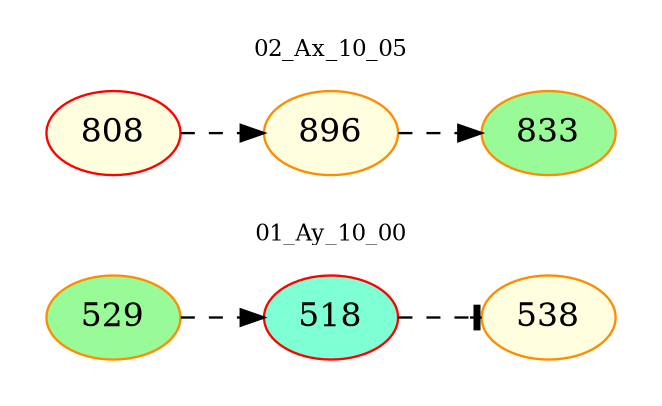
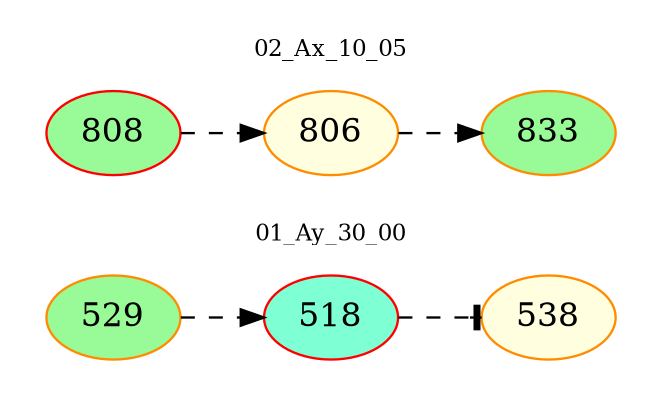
(113, 133) -> (113, 133)
(331, 133) -> (331, 133)
(331, 235) -> (331, 235)
